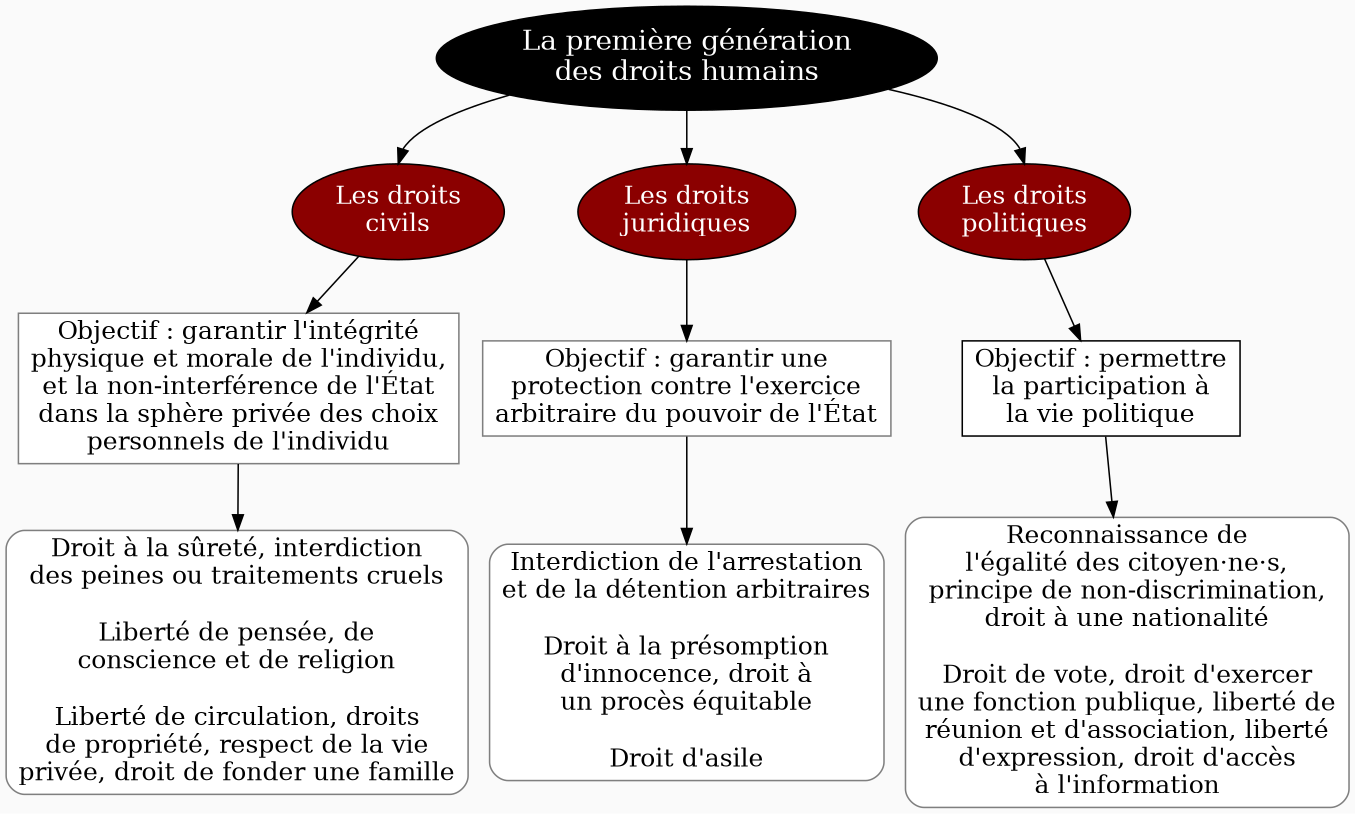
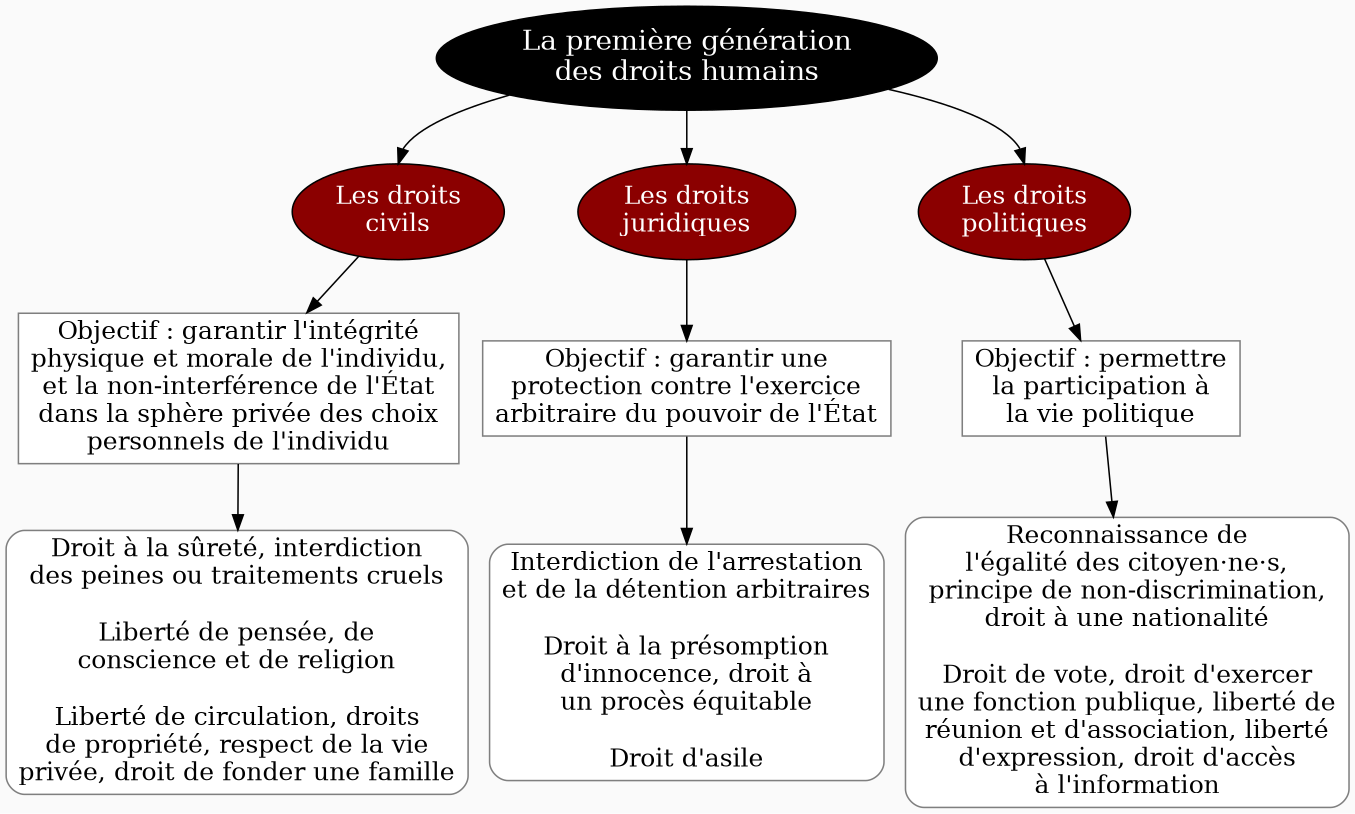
(1101, 388) -> (1101, 388)
